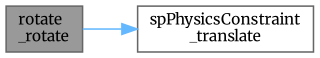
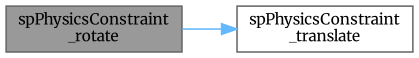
(44, 29) -> (94, 29)
